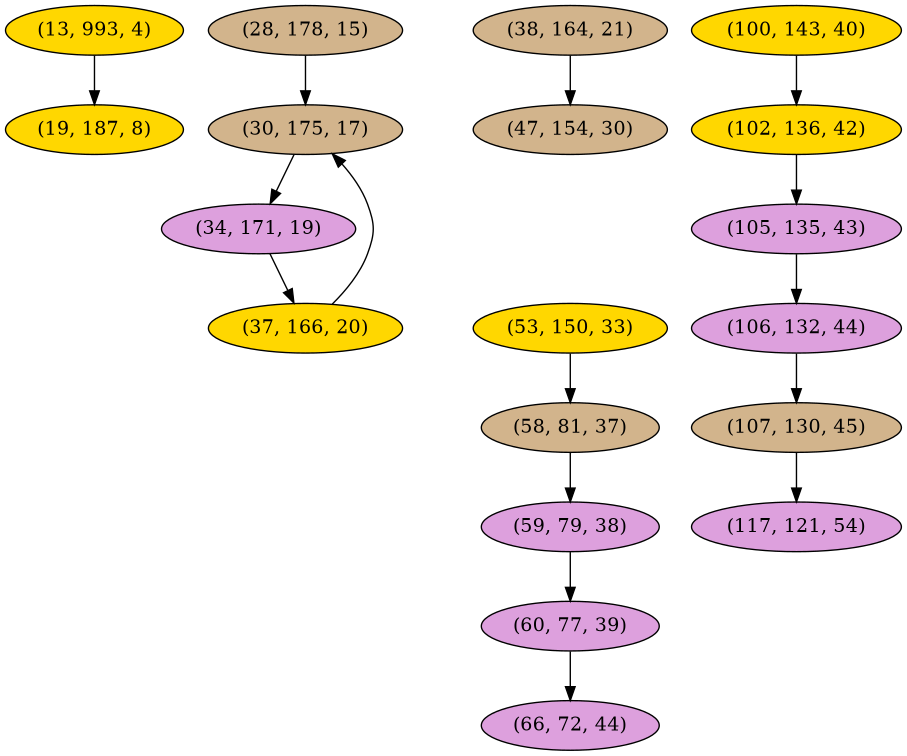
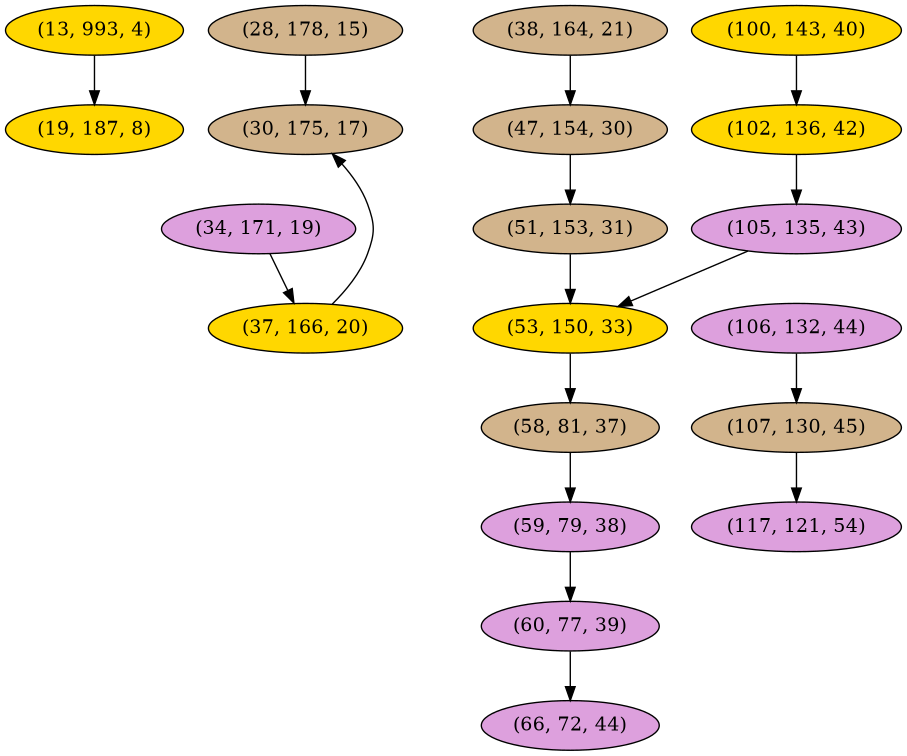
(285, 173) -> none
none -> (570, 229)
(796, 272) -> (689, 276)
